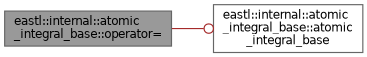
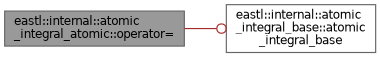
(88, 29) -> (94, 29)
